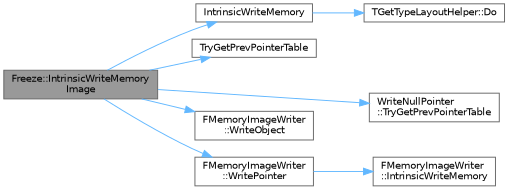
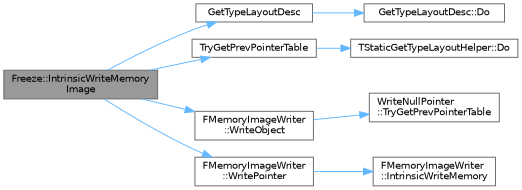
(254, 13) -> (254, 13)
(434, 13) -> (434, 13)
none -> (434, 48)
(259, 96) -> (337, 117)
